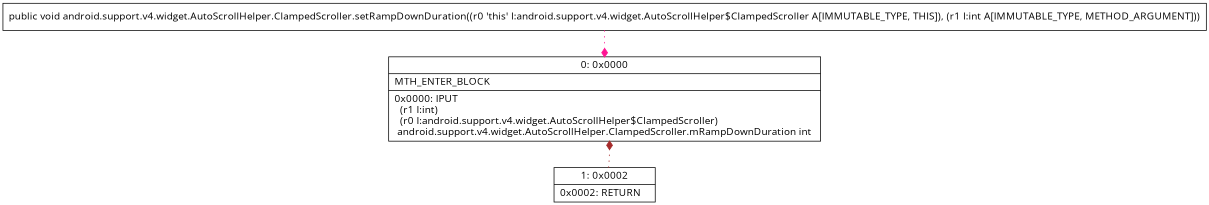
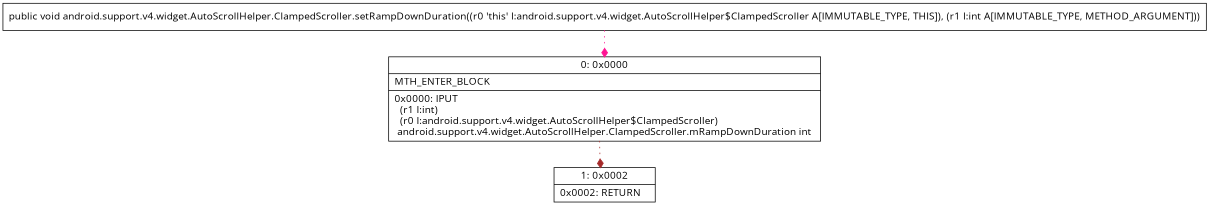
(609, 159) -> (600, 150)
